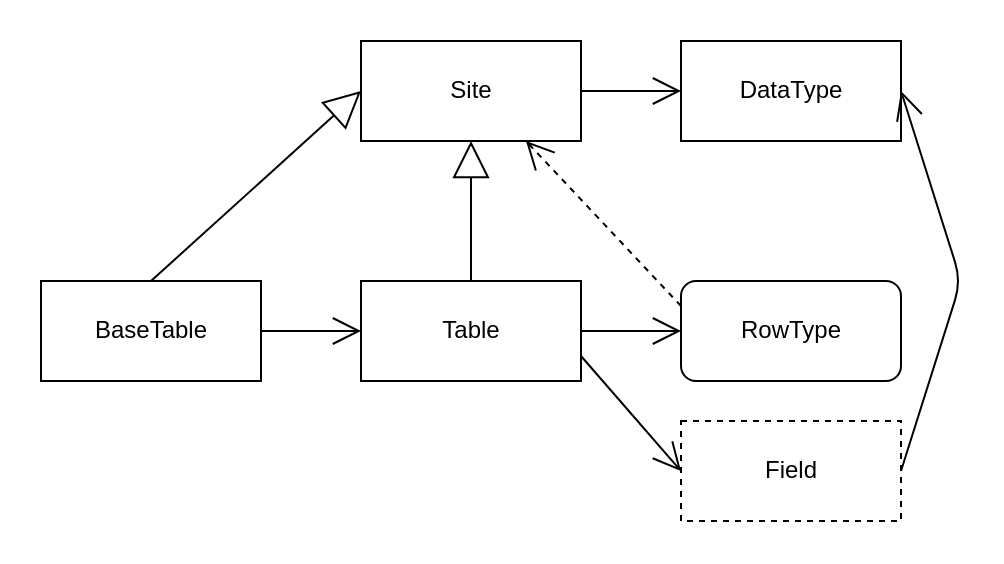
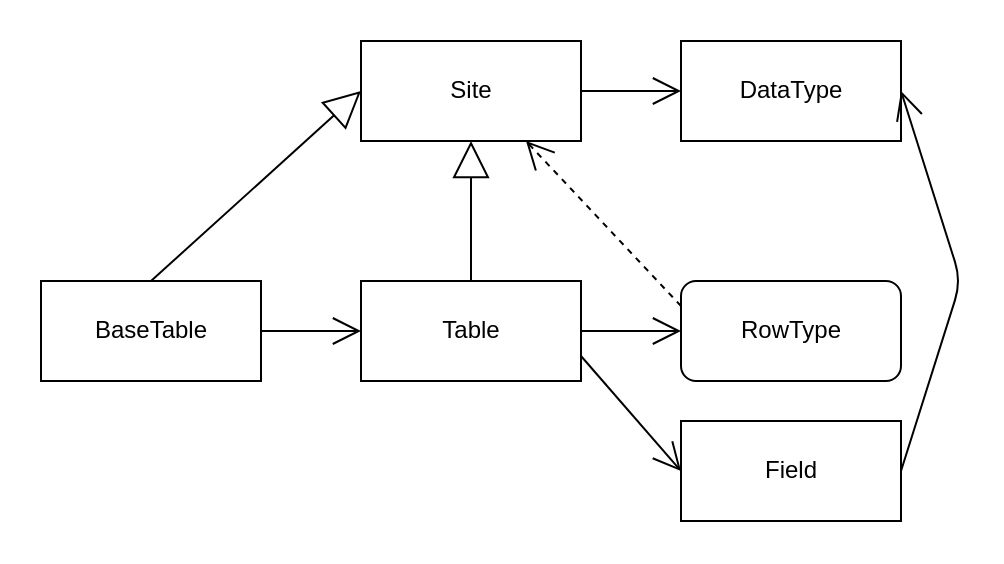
(791, 471) -> (791, 471)
